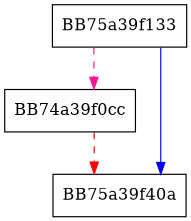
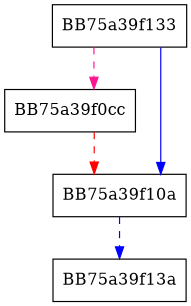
(70, 111) -> (70, 111)
(120, 196) -> (120, 196)
none -> (120, 280)
